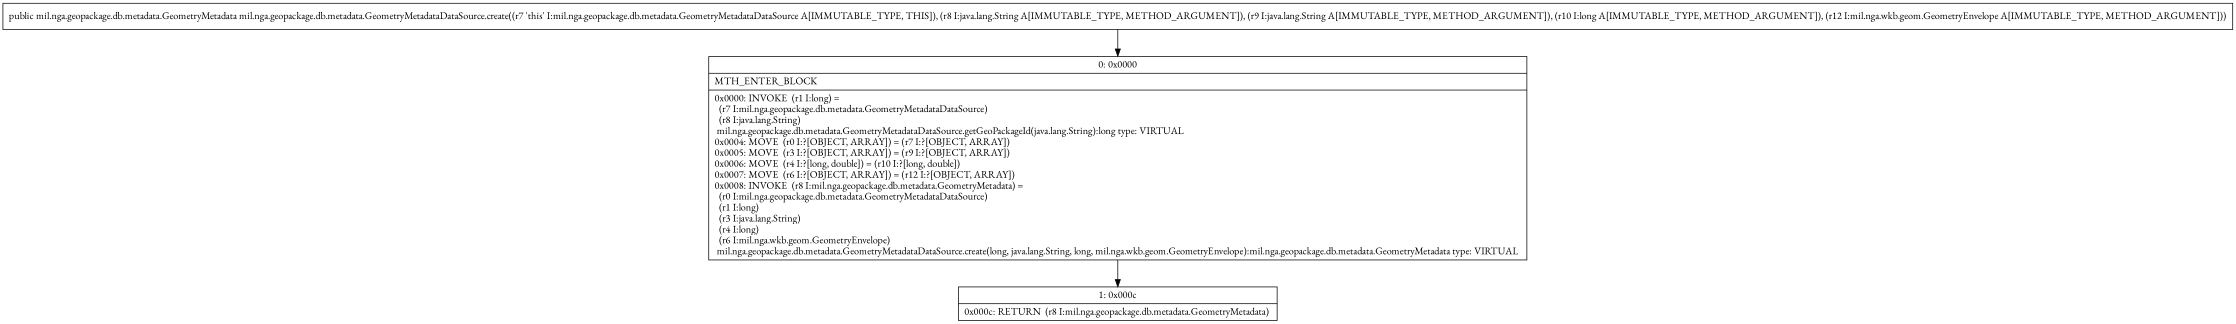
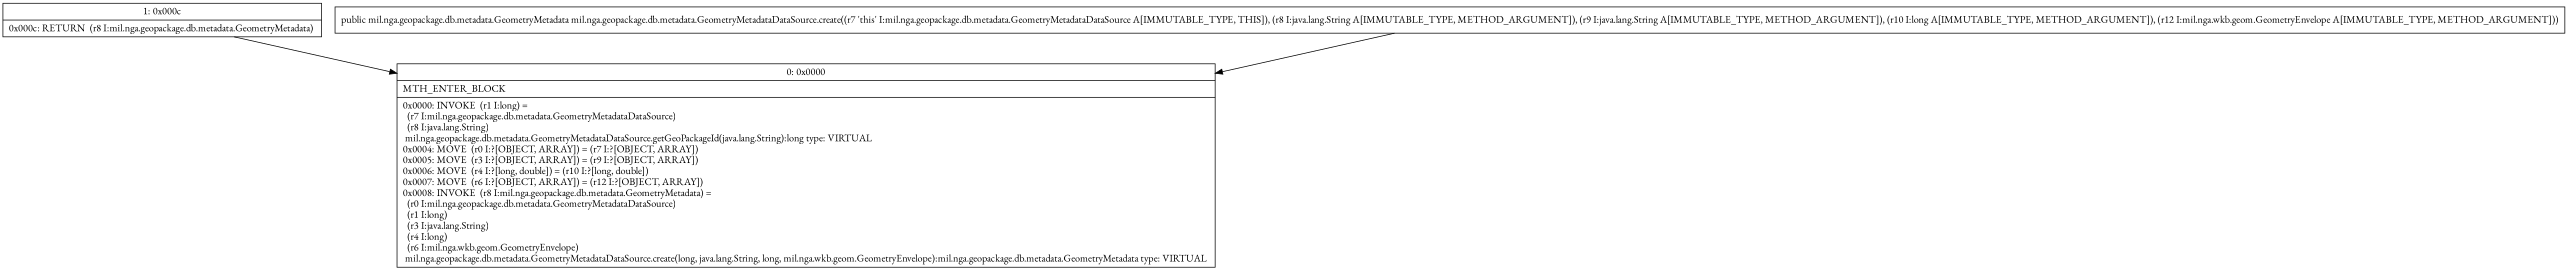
(1118, 270) -> (312, 54)
